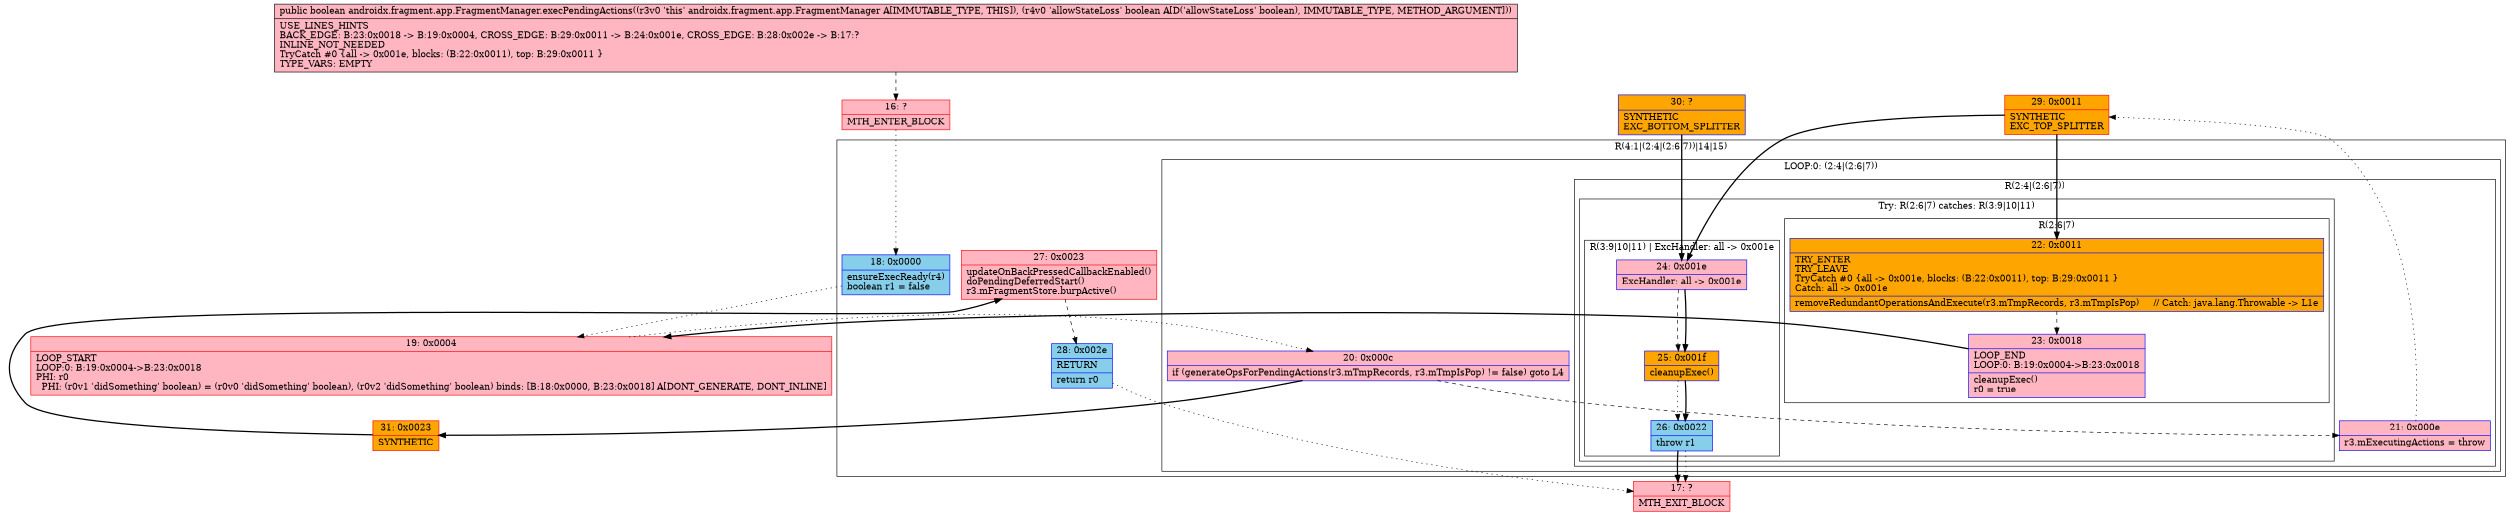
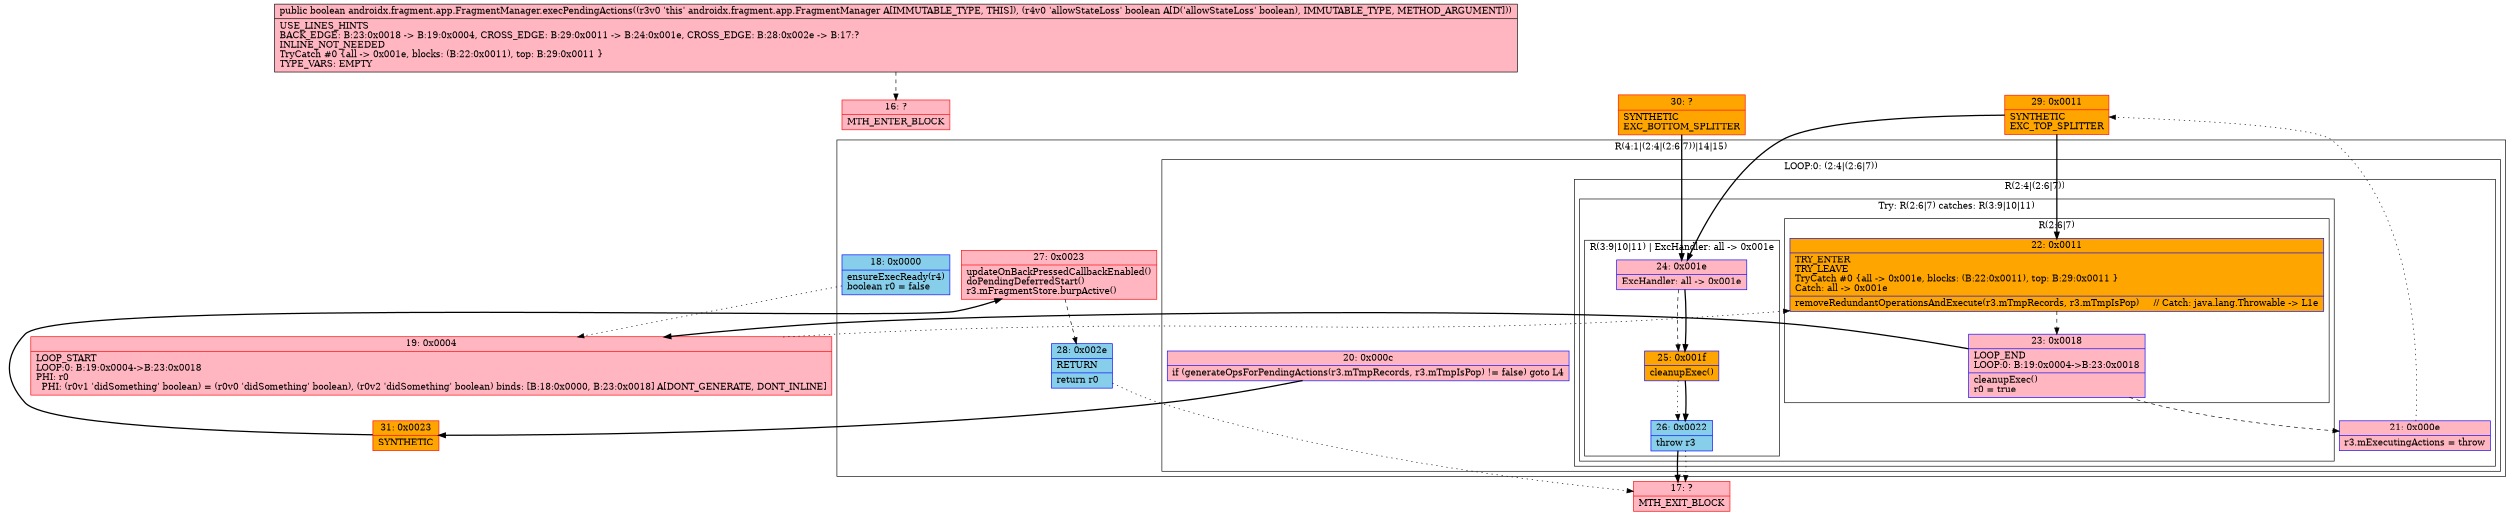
(1682, 115) -> (1682, 115)
(896, 189) -> none
(889, 287) -> (889, 287)
(867, 317) -> (1283, 327)
(1884, 425) -> (2230, 419)
(1676, 443) -> (1676, 443)
